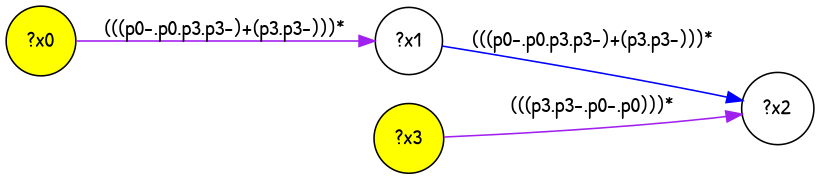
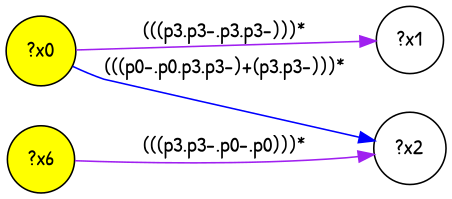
(225, 29) -> (225, 31)
(585, 70) -> (215, 105)
(409, 138) -> (41, 159)
